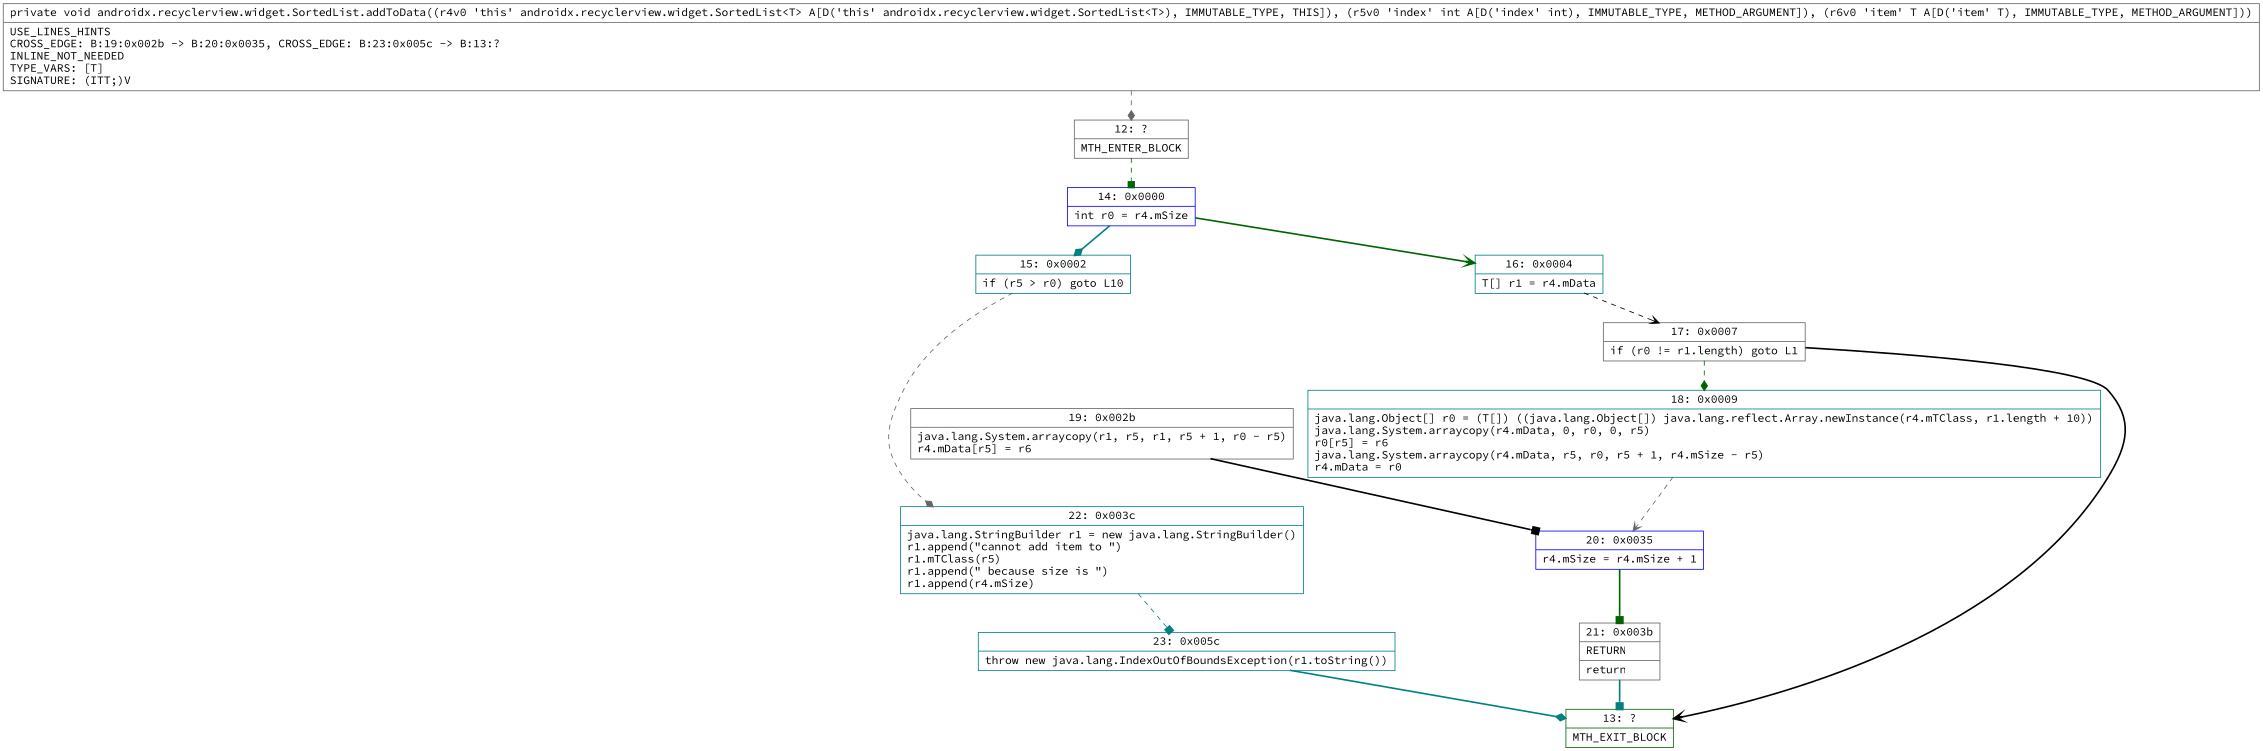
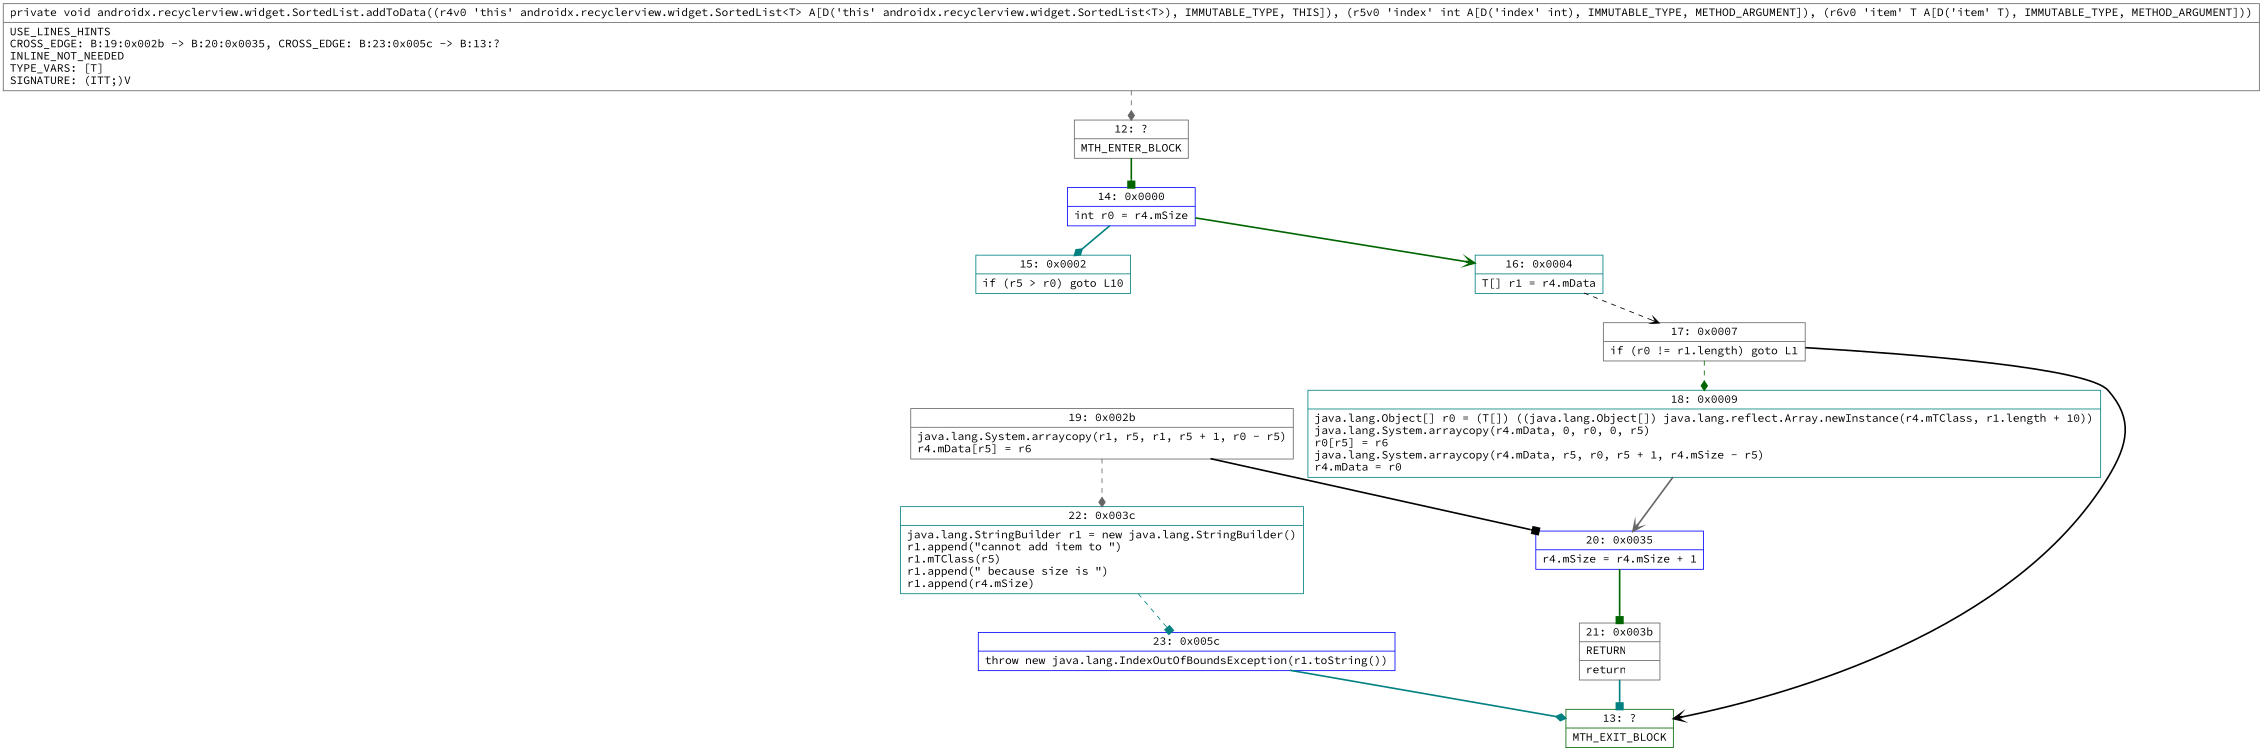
(1131, 169) -> (1131, 169)
(909, 380) -> (1102, 478)
(1655, 501) -> (1655, 501)
(1187, 652) -> (1187, 652)
